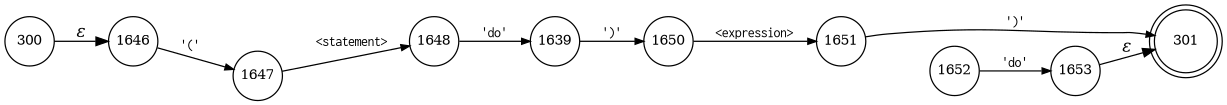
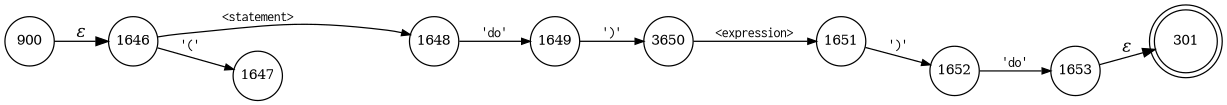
(1006, 30) -> (894, 55)
(30, 41) -> (30, 41)
(555, 41) -> (555, 41)
(668, 41) -> (668, 41)
(342, 59) -> (280, 25)
